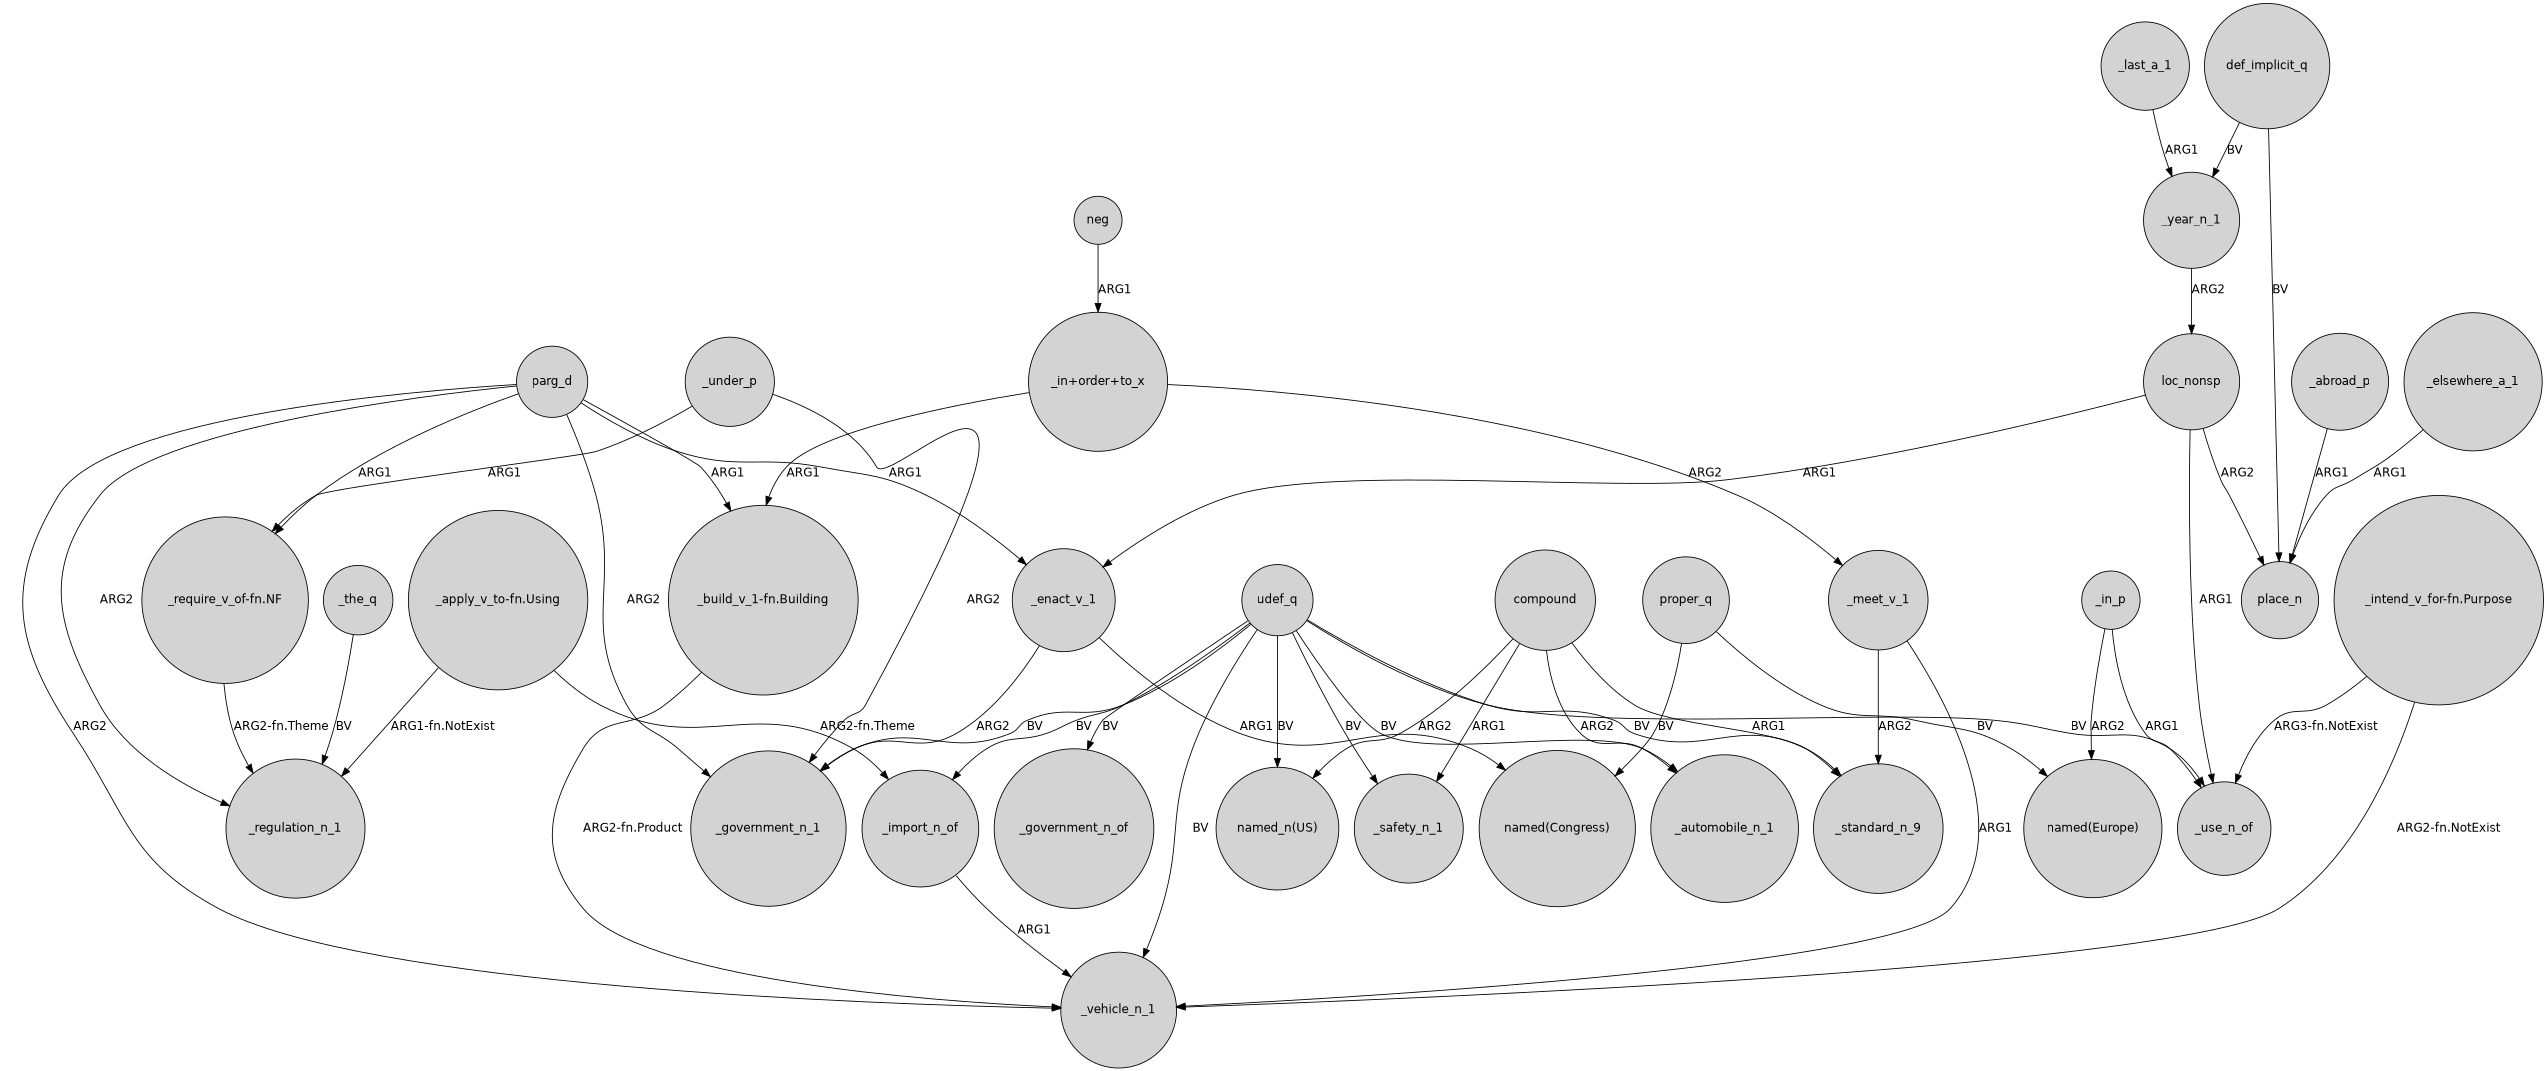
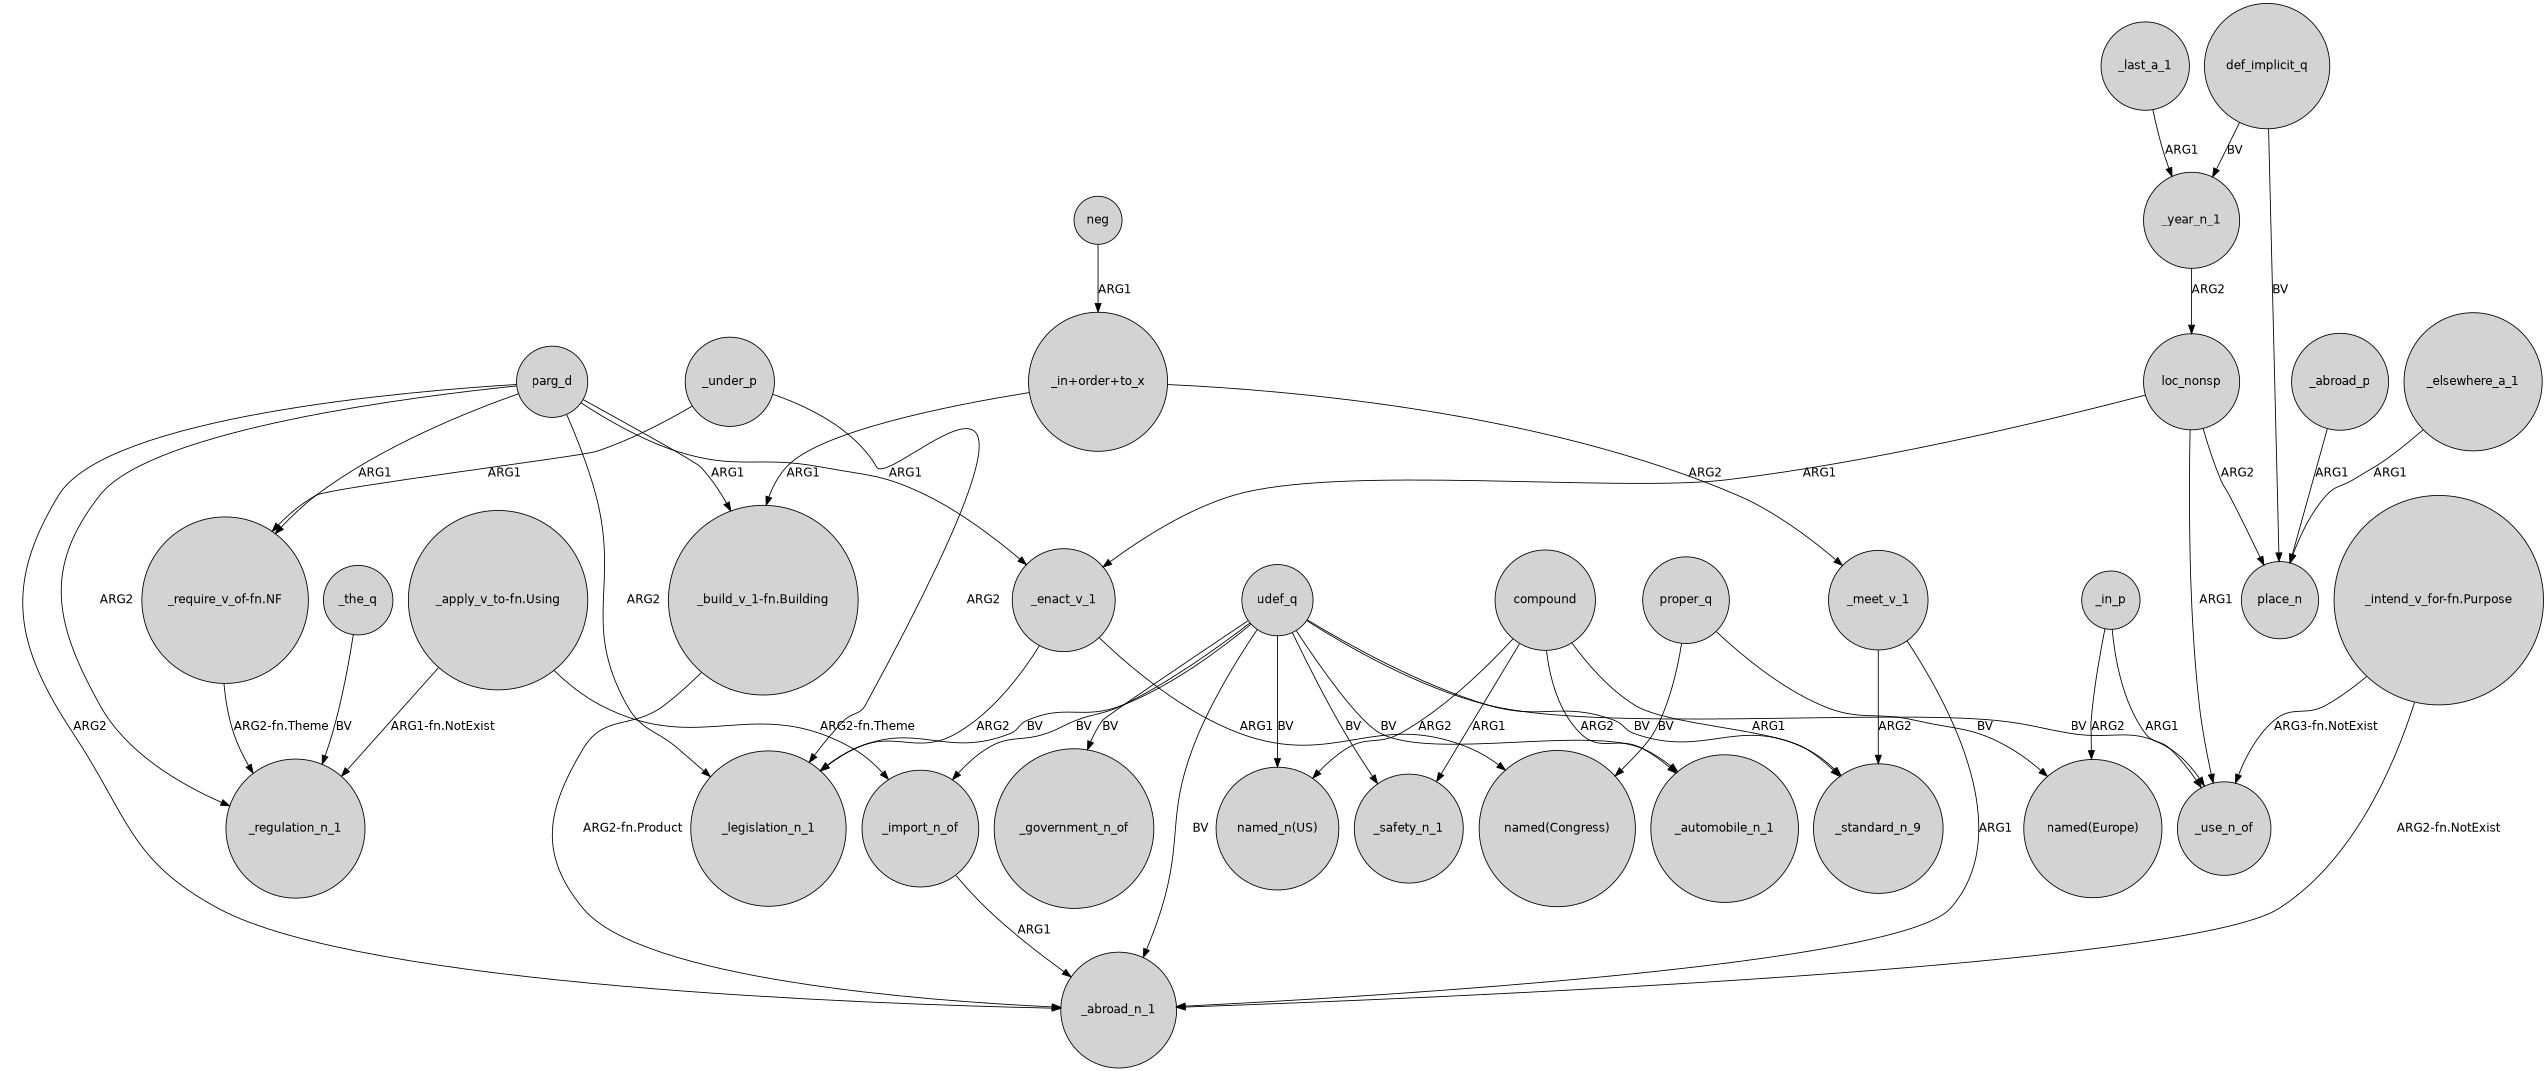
(768, 829) -> (768, 829)
(1119, 1010) -> (1119, 1010)
